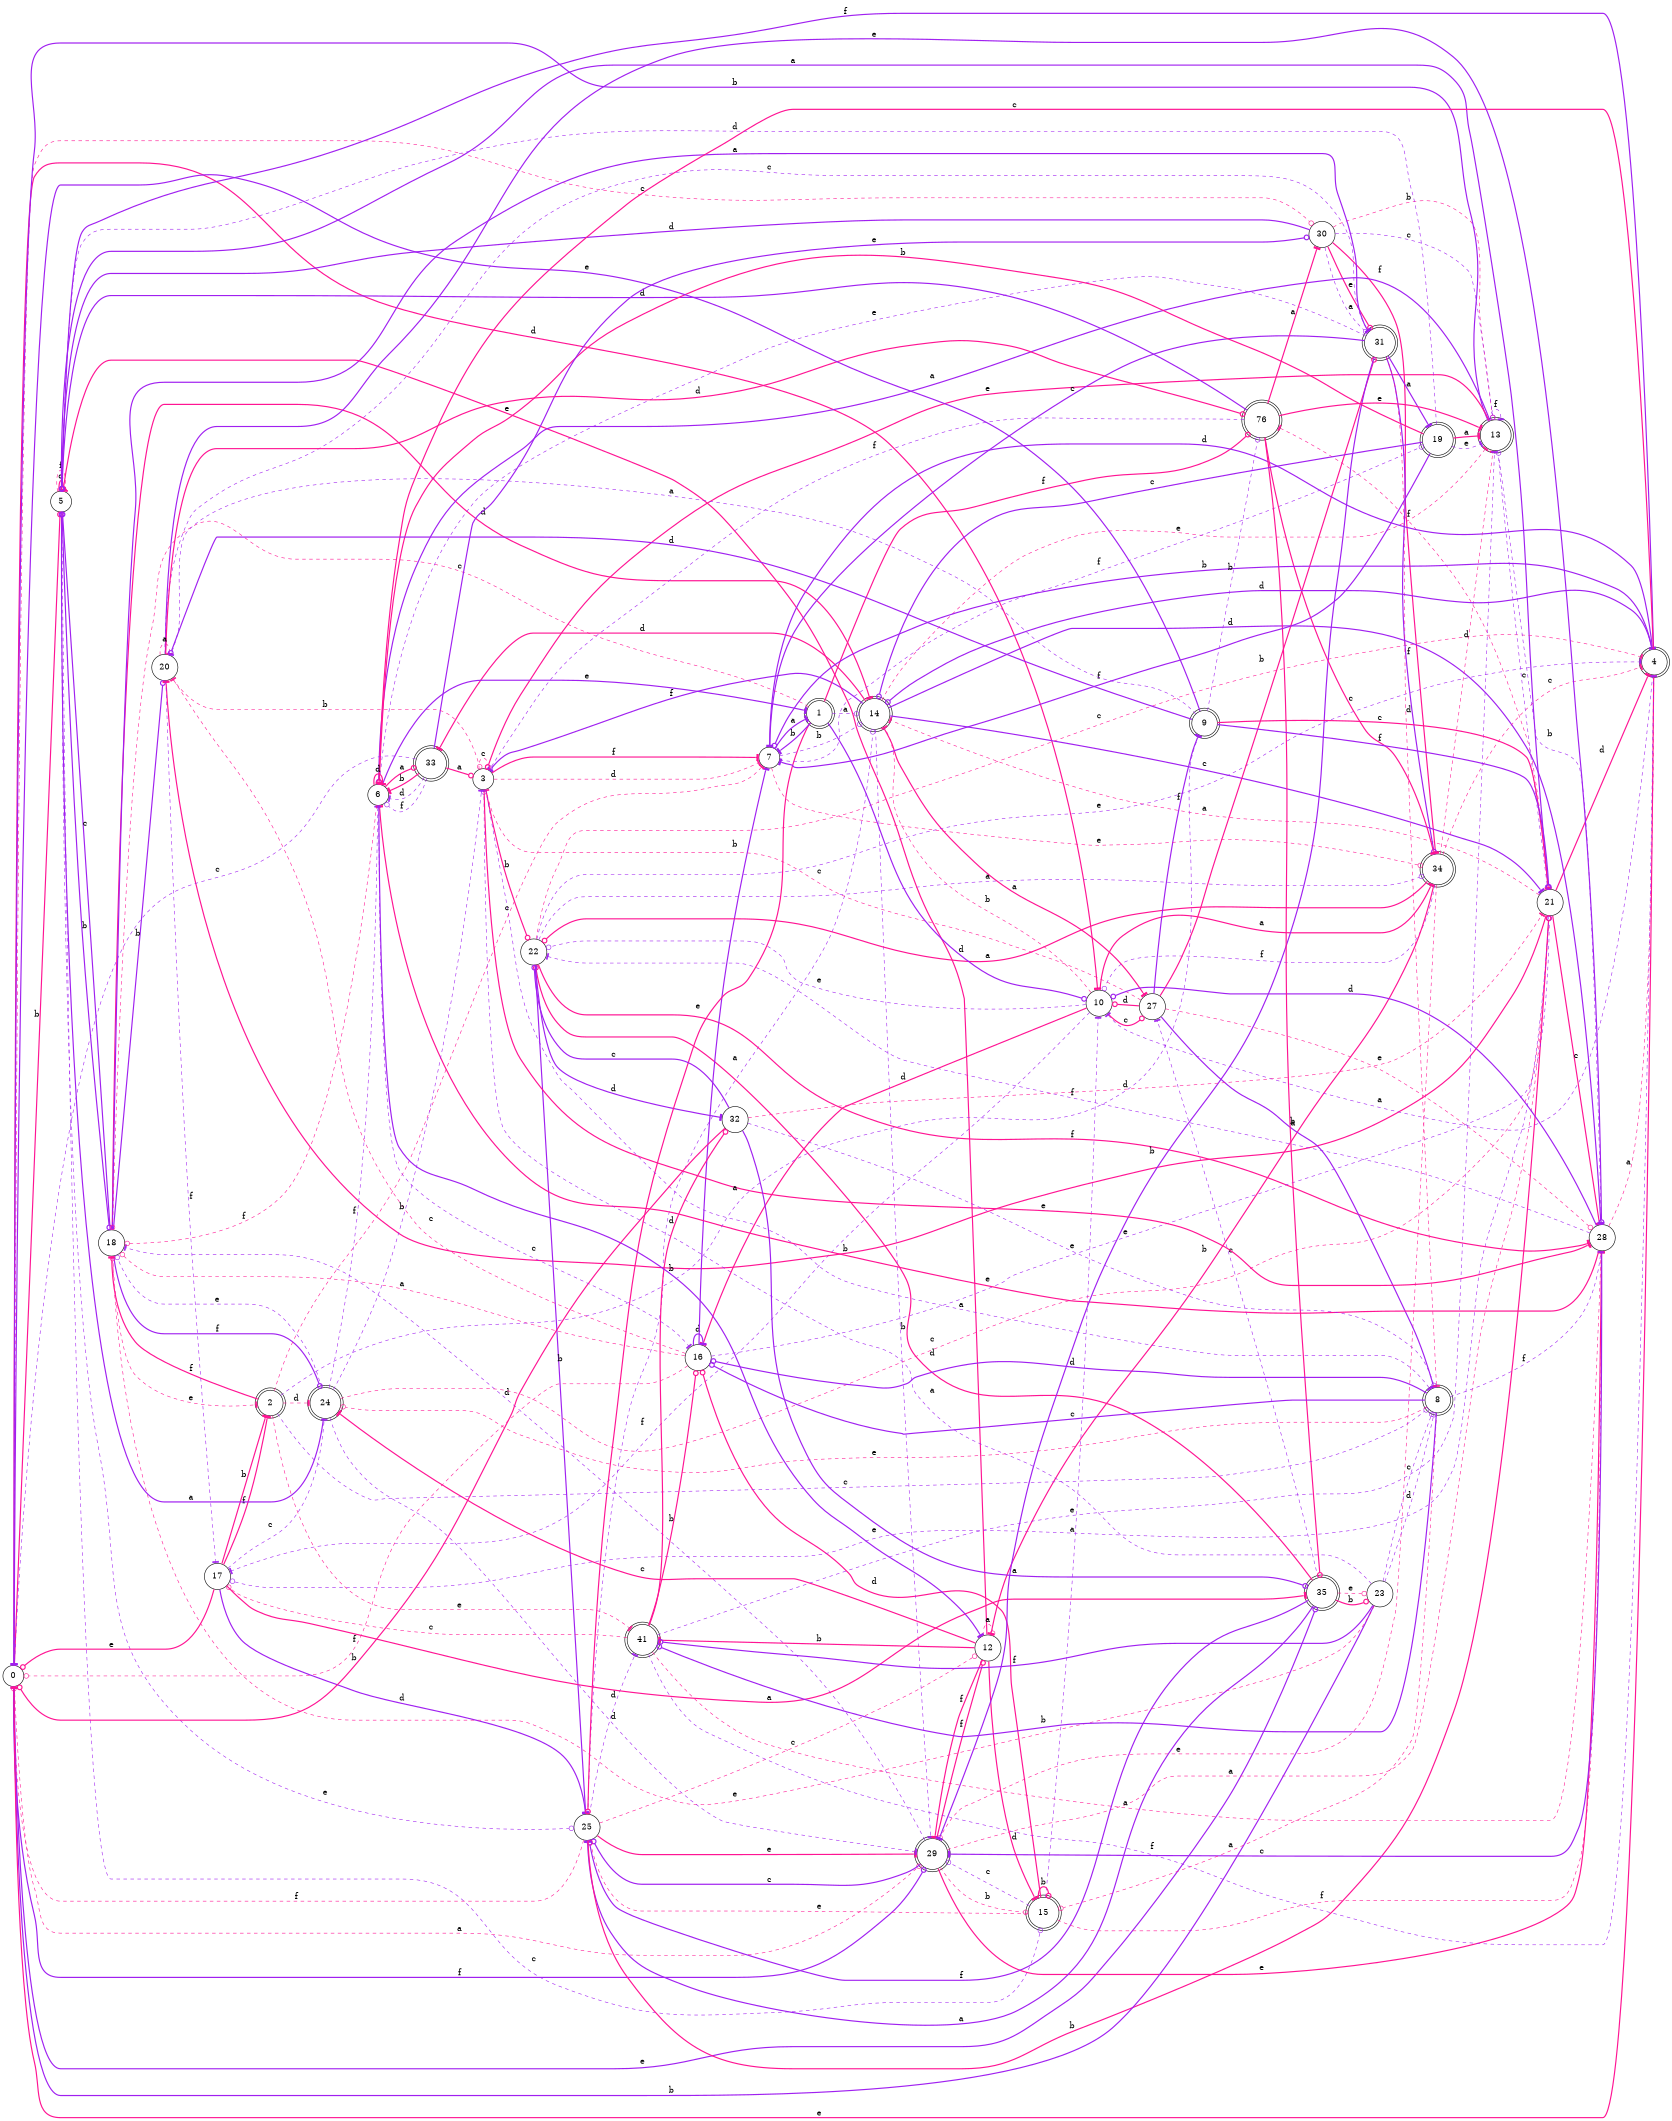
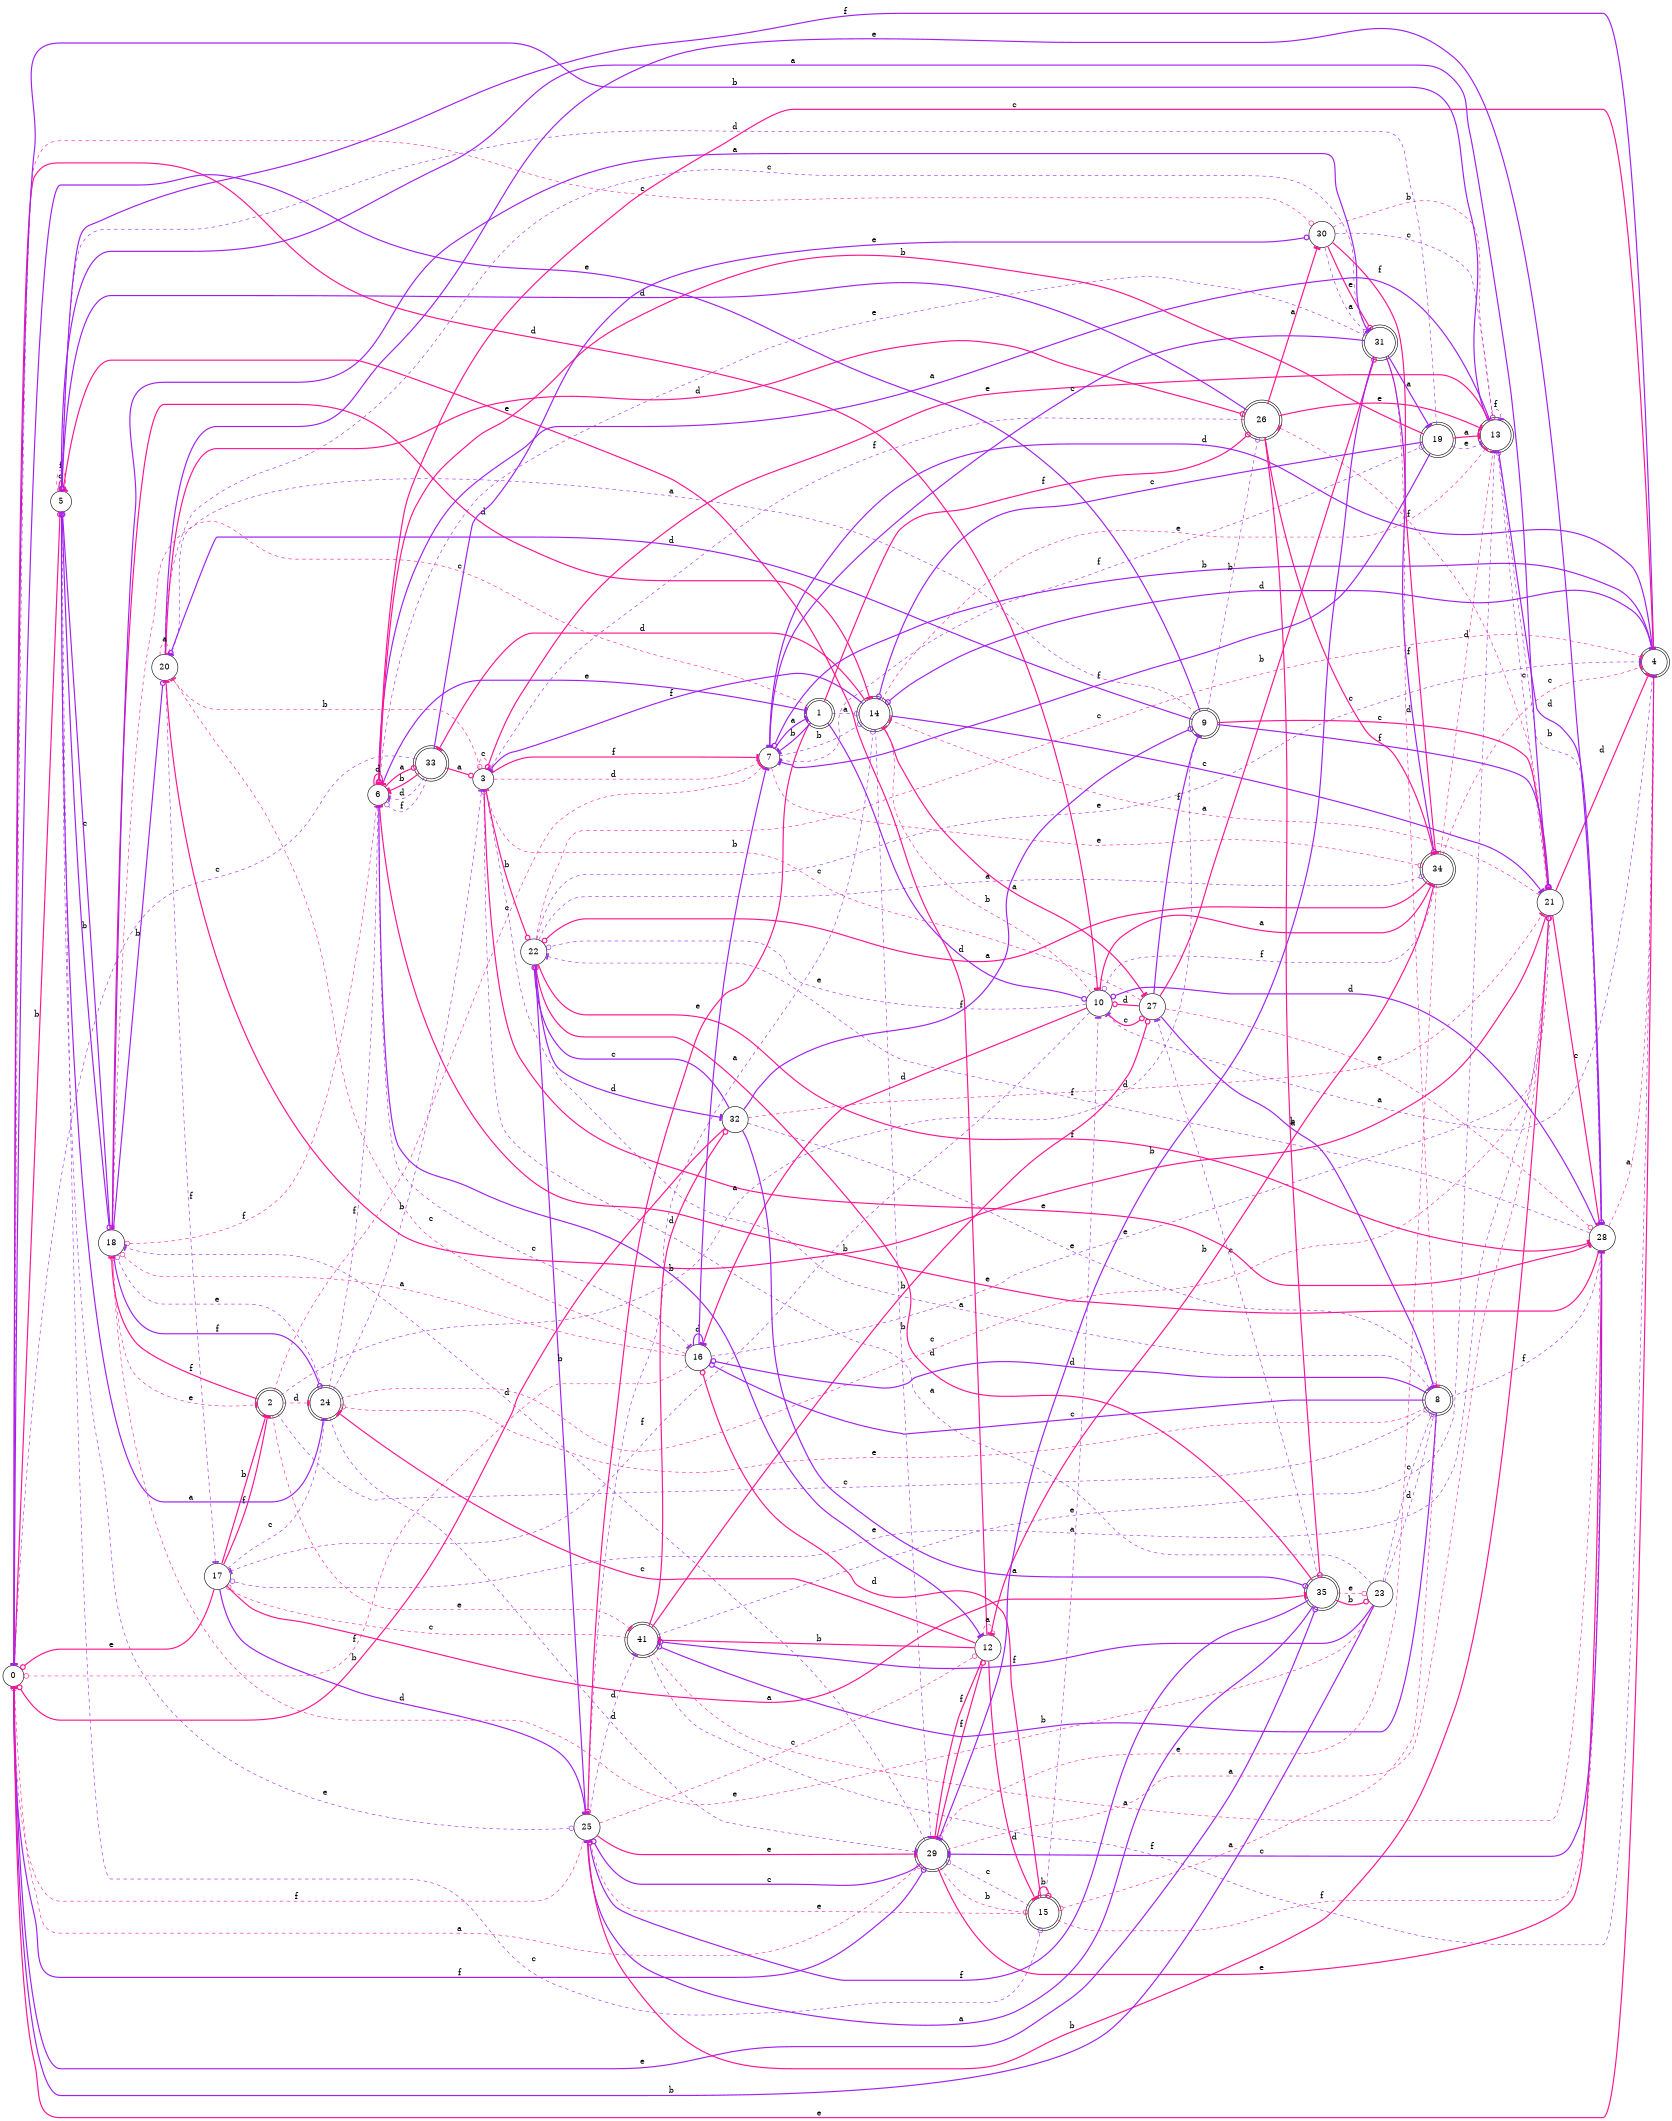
(596, 237) -> none
(1262, 420) -> (1262, 420)
(1455, 666) -> (1565, 731)
none -> (997, 972)
(677, 1502) -> (888, 1312)
